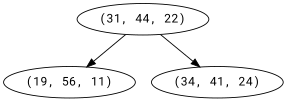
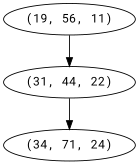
(110, 48) -> (69, 46)
(217, 82) -> (69, 145)
